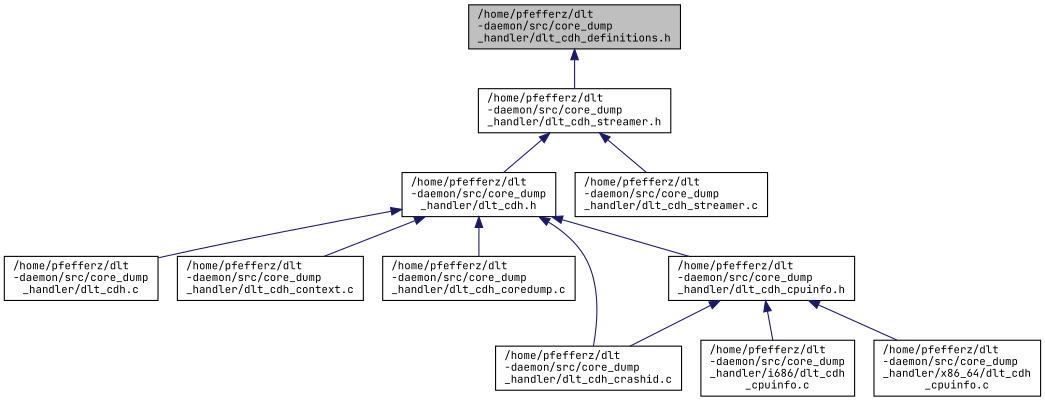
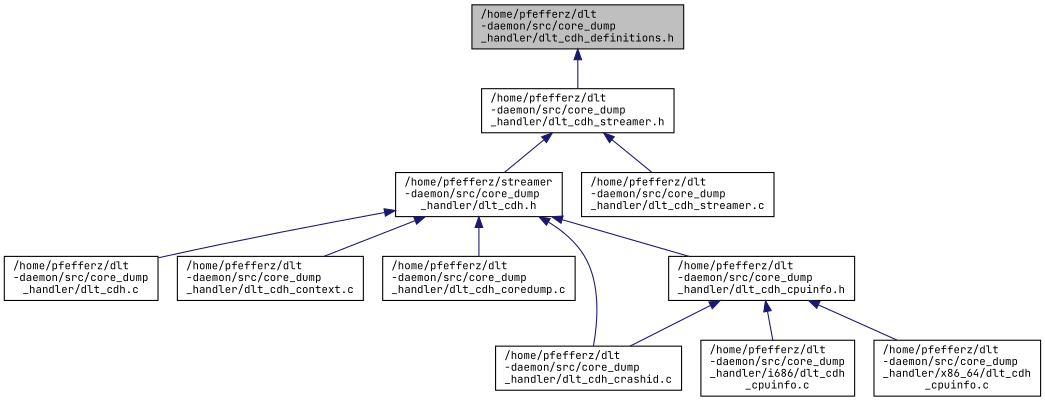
(479, 195) -> (479, 195)
